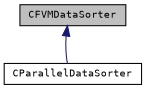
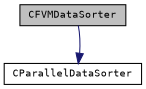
(66, 50) -> (80, 39)
